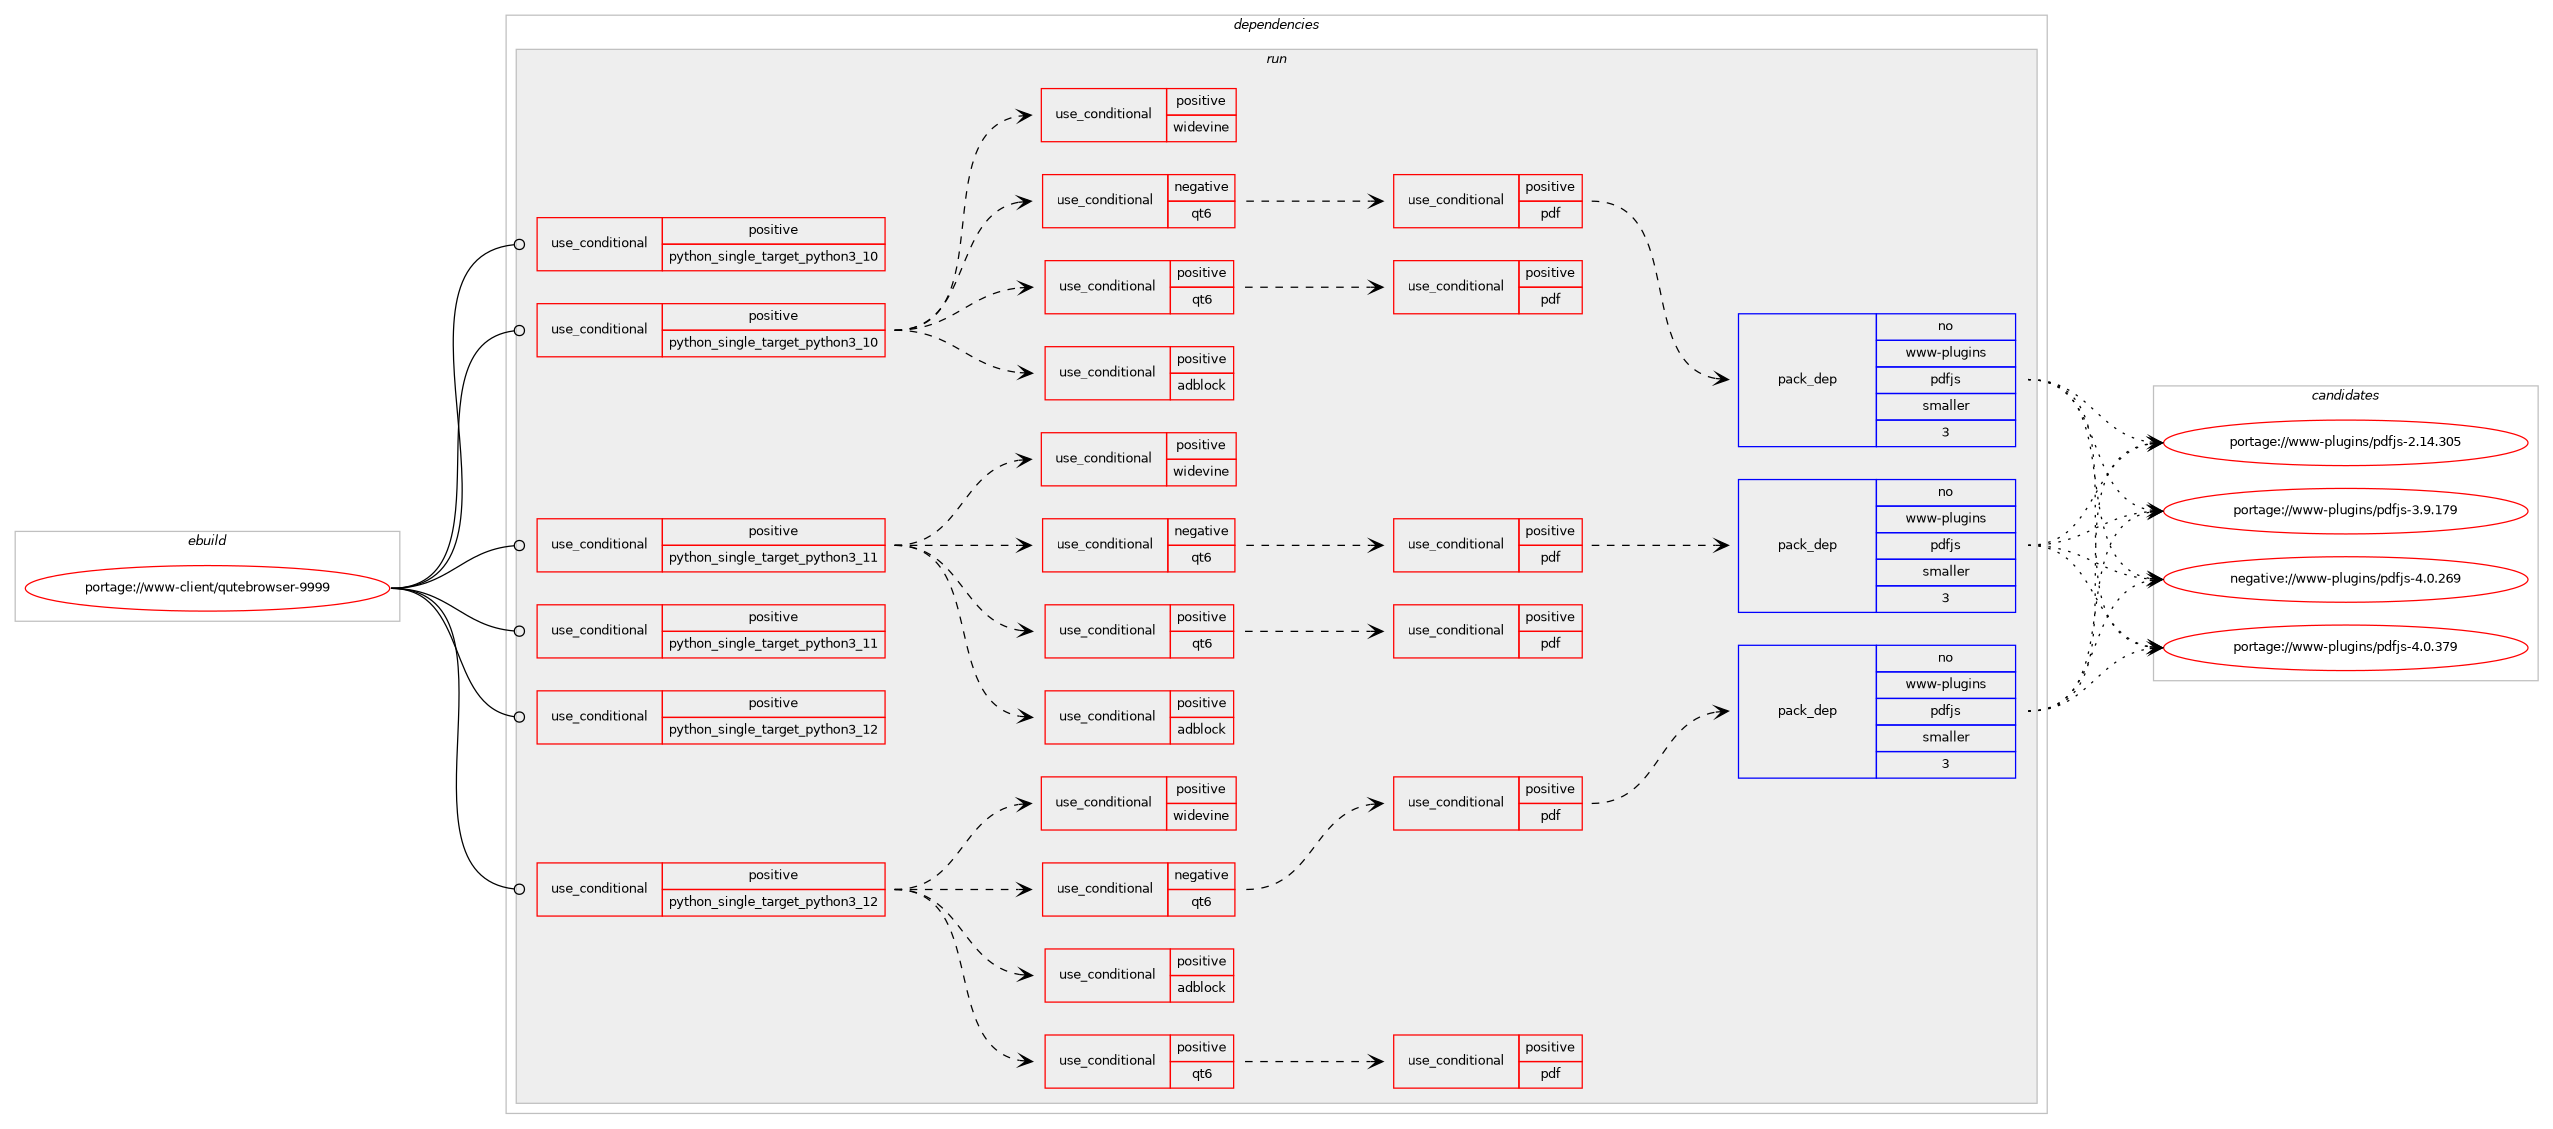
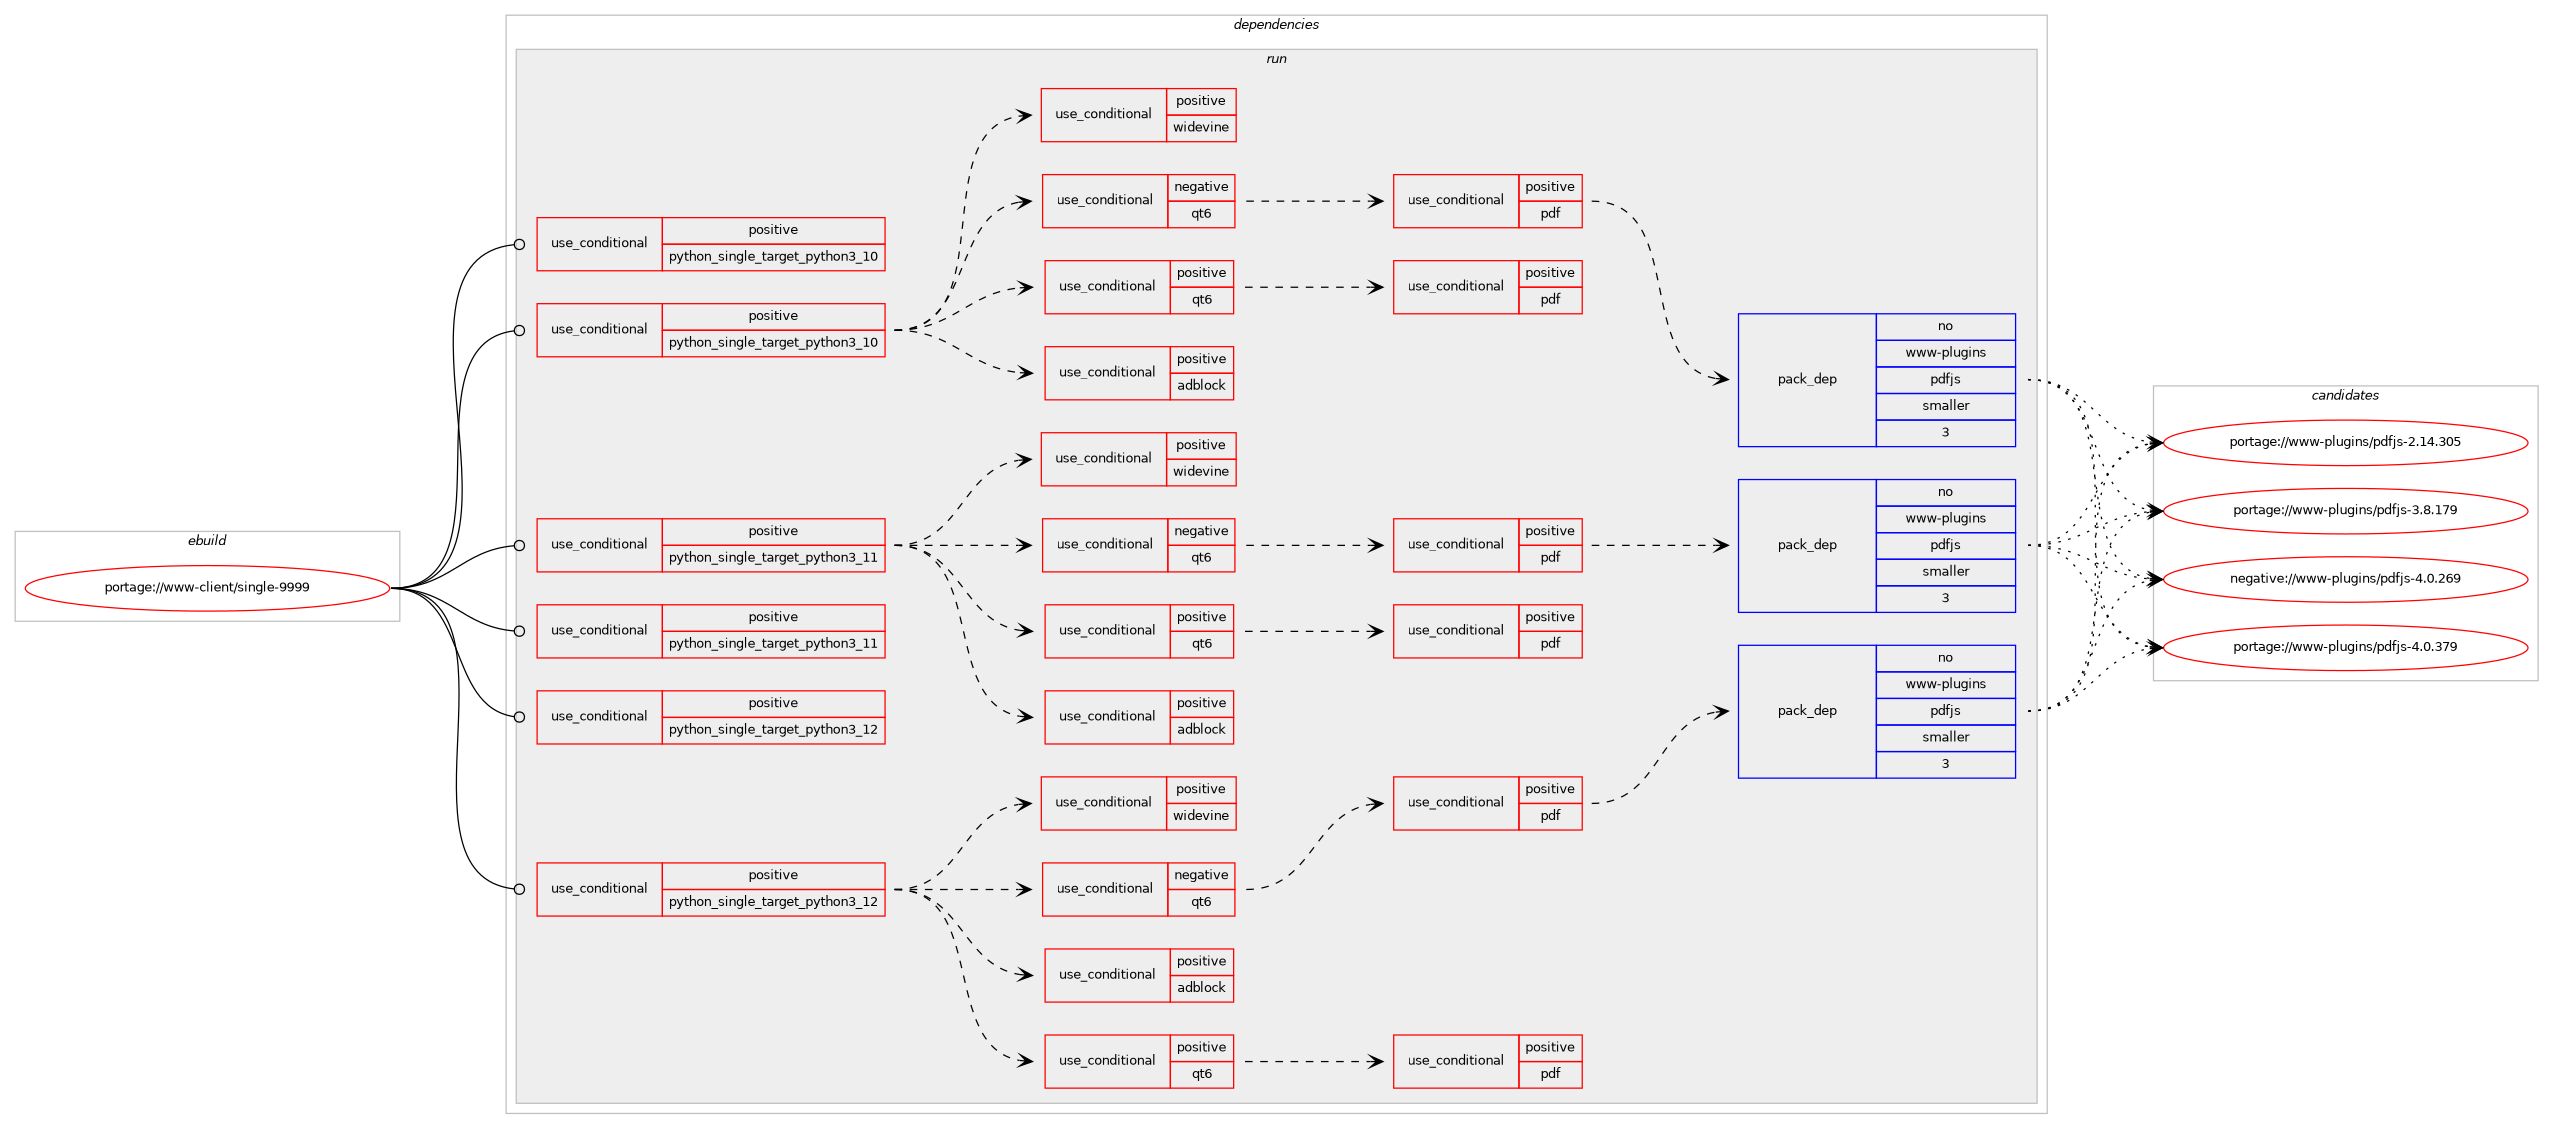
(2346, 511) -> (2346, 511)
(208, 588) -> (208, 588)
